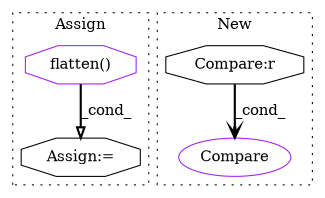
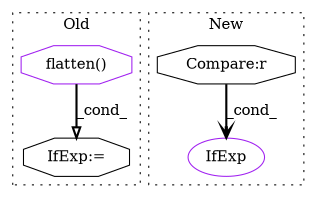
(81, 25) -> (76, 25)
(81, 157) -> (76, 157)
(235, 157) -> (226, 157)
